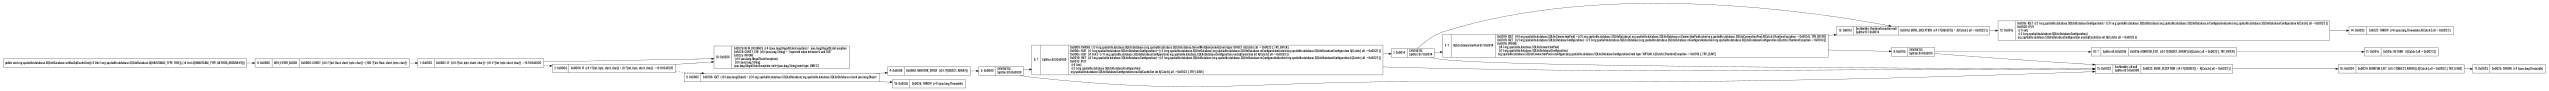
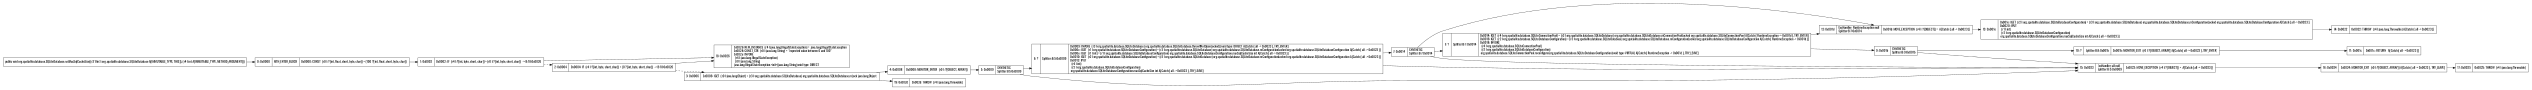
(1473, 46) -> (1465, 45)
